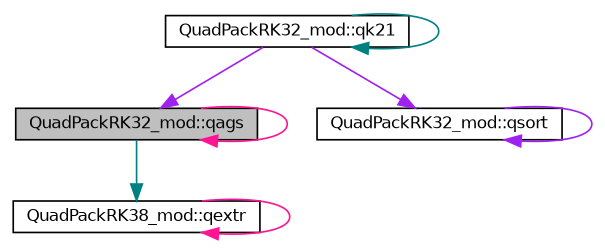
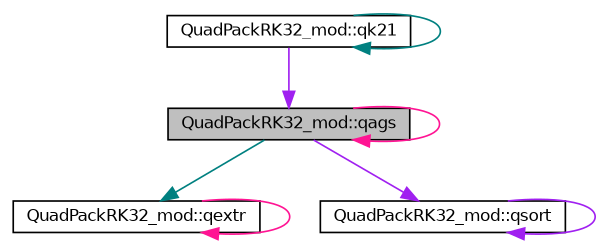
(356, 73) -> (359, 166)
(137, 217) -> (137, 217)
